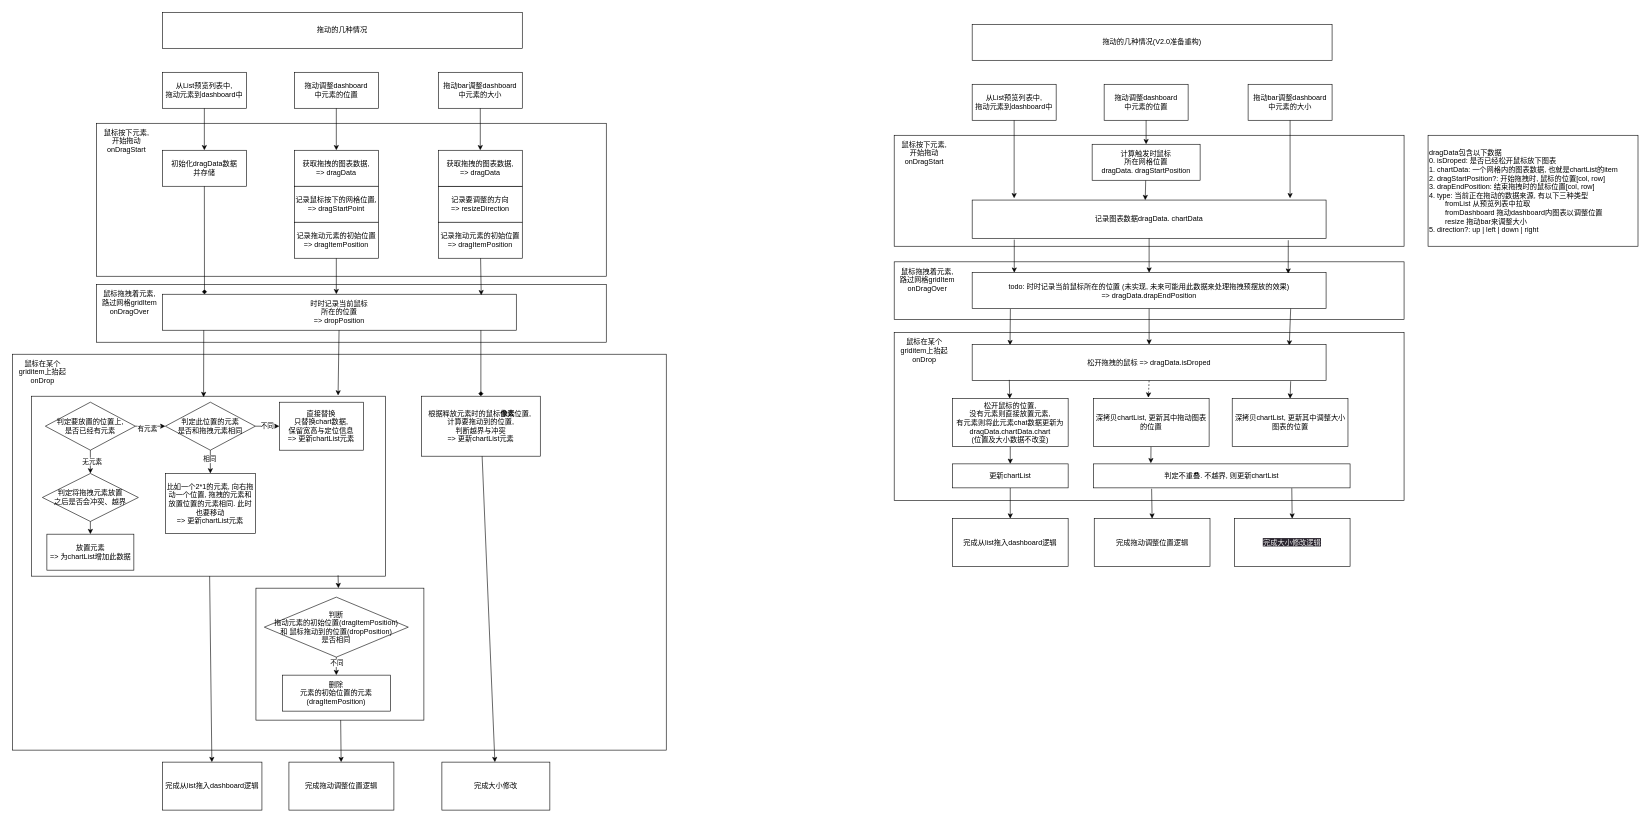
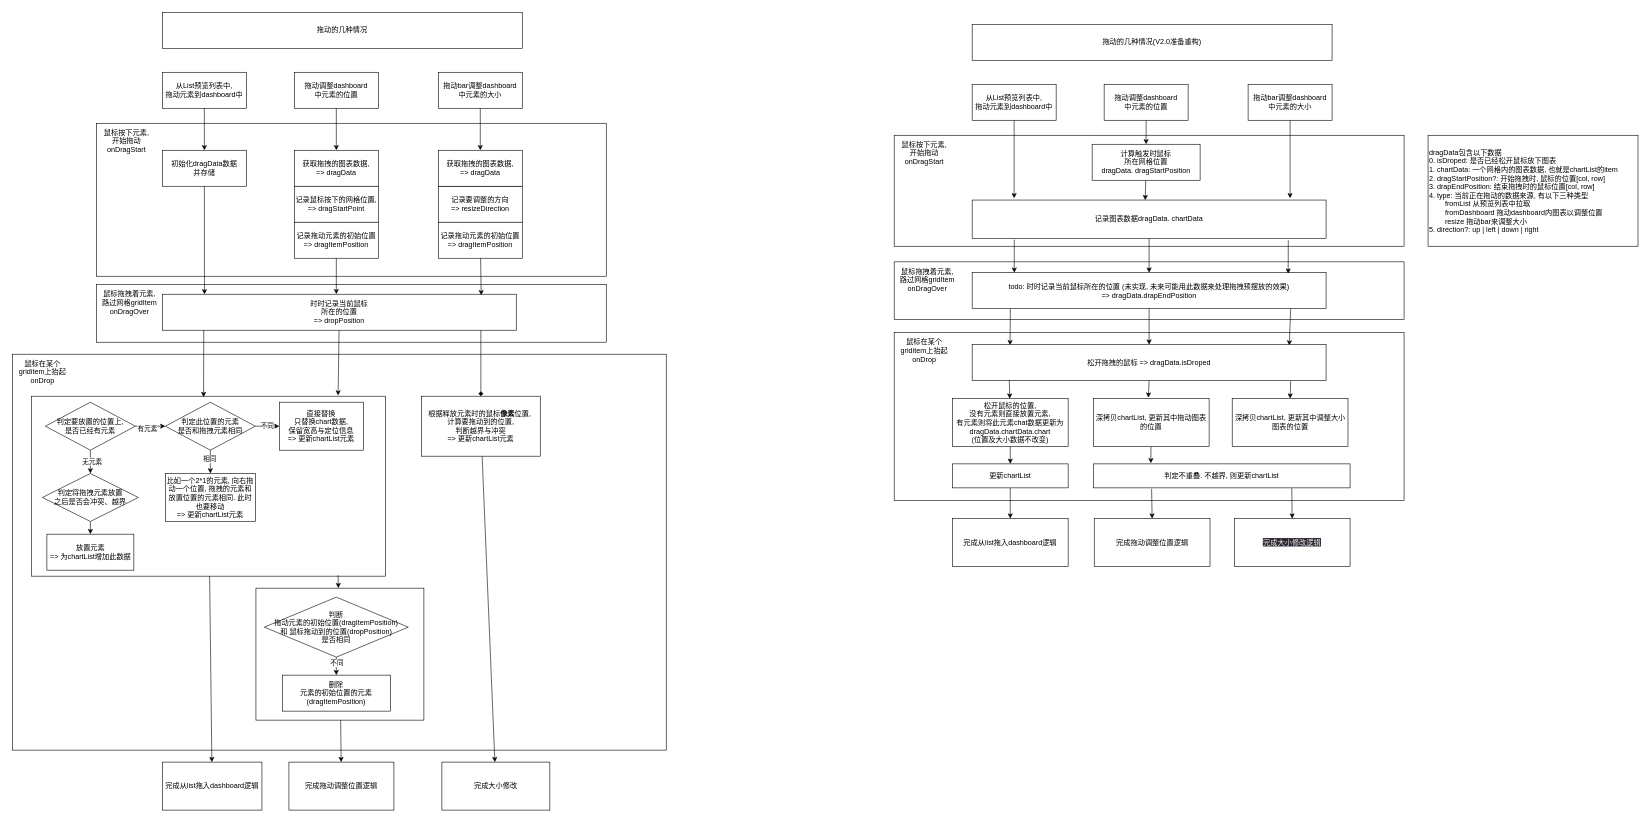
(204, 288) -> (204, 289)
(1149, 386) -> (1149, 386)
(210, 504) -> (210, 498)
